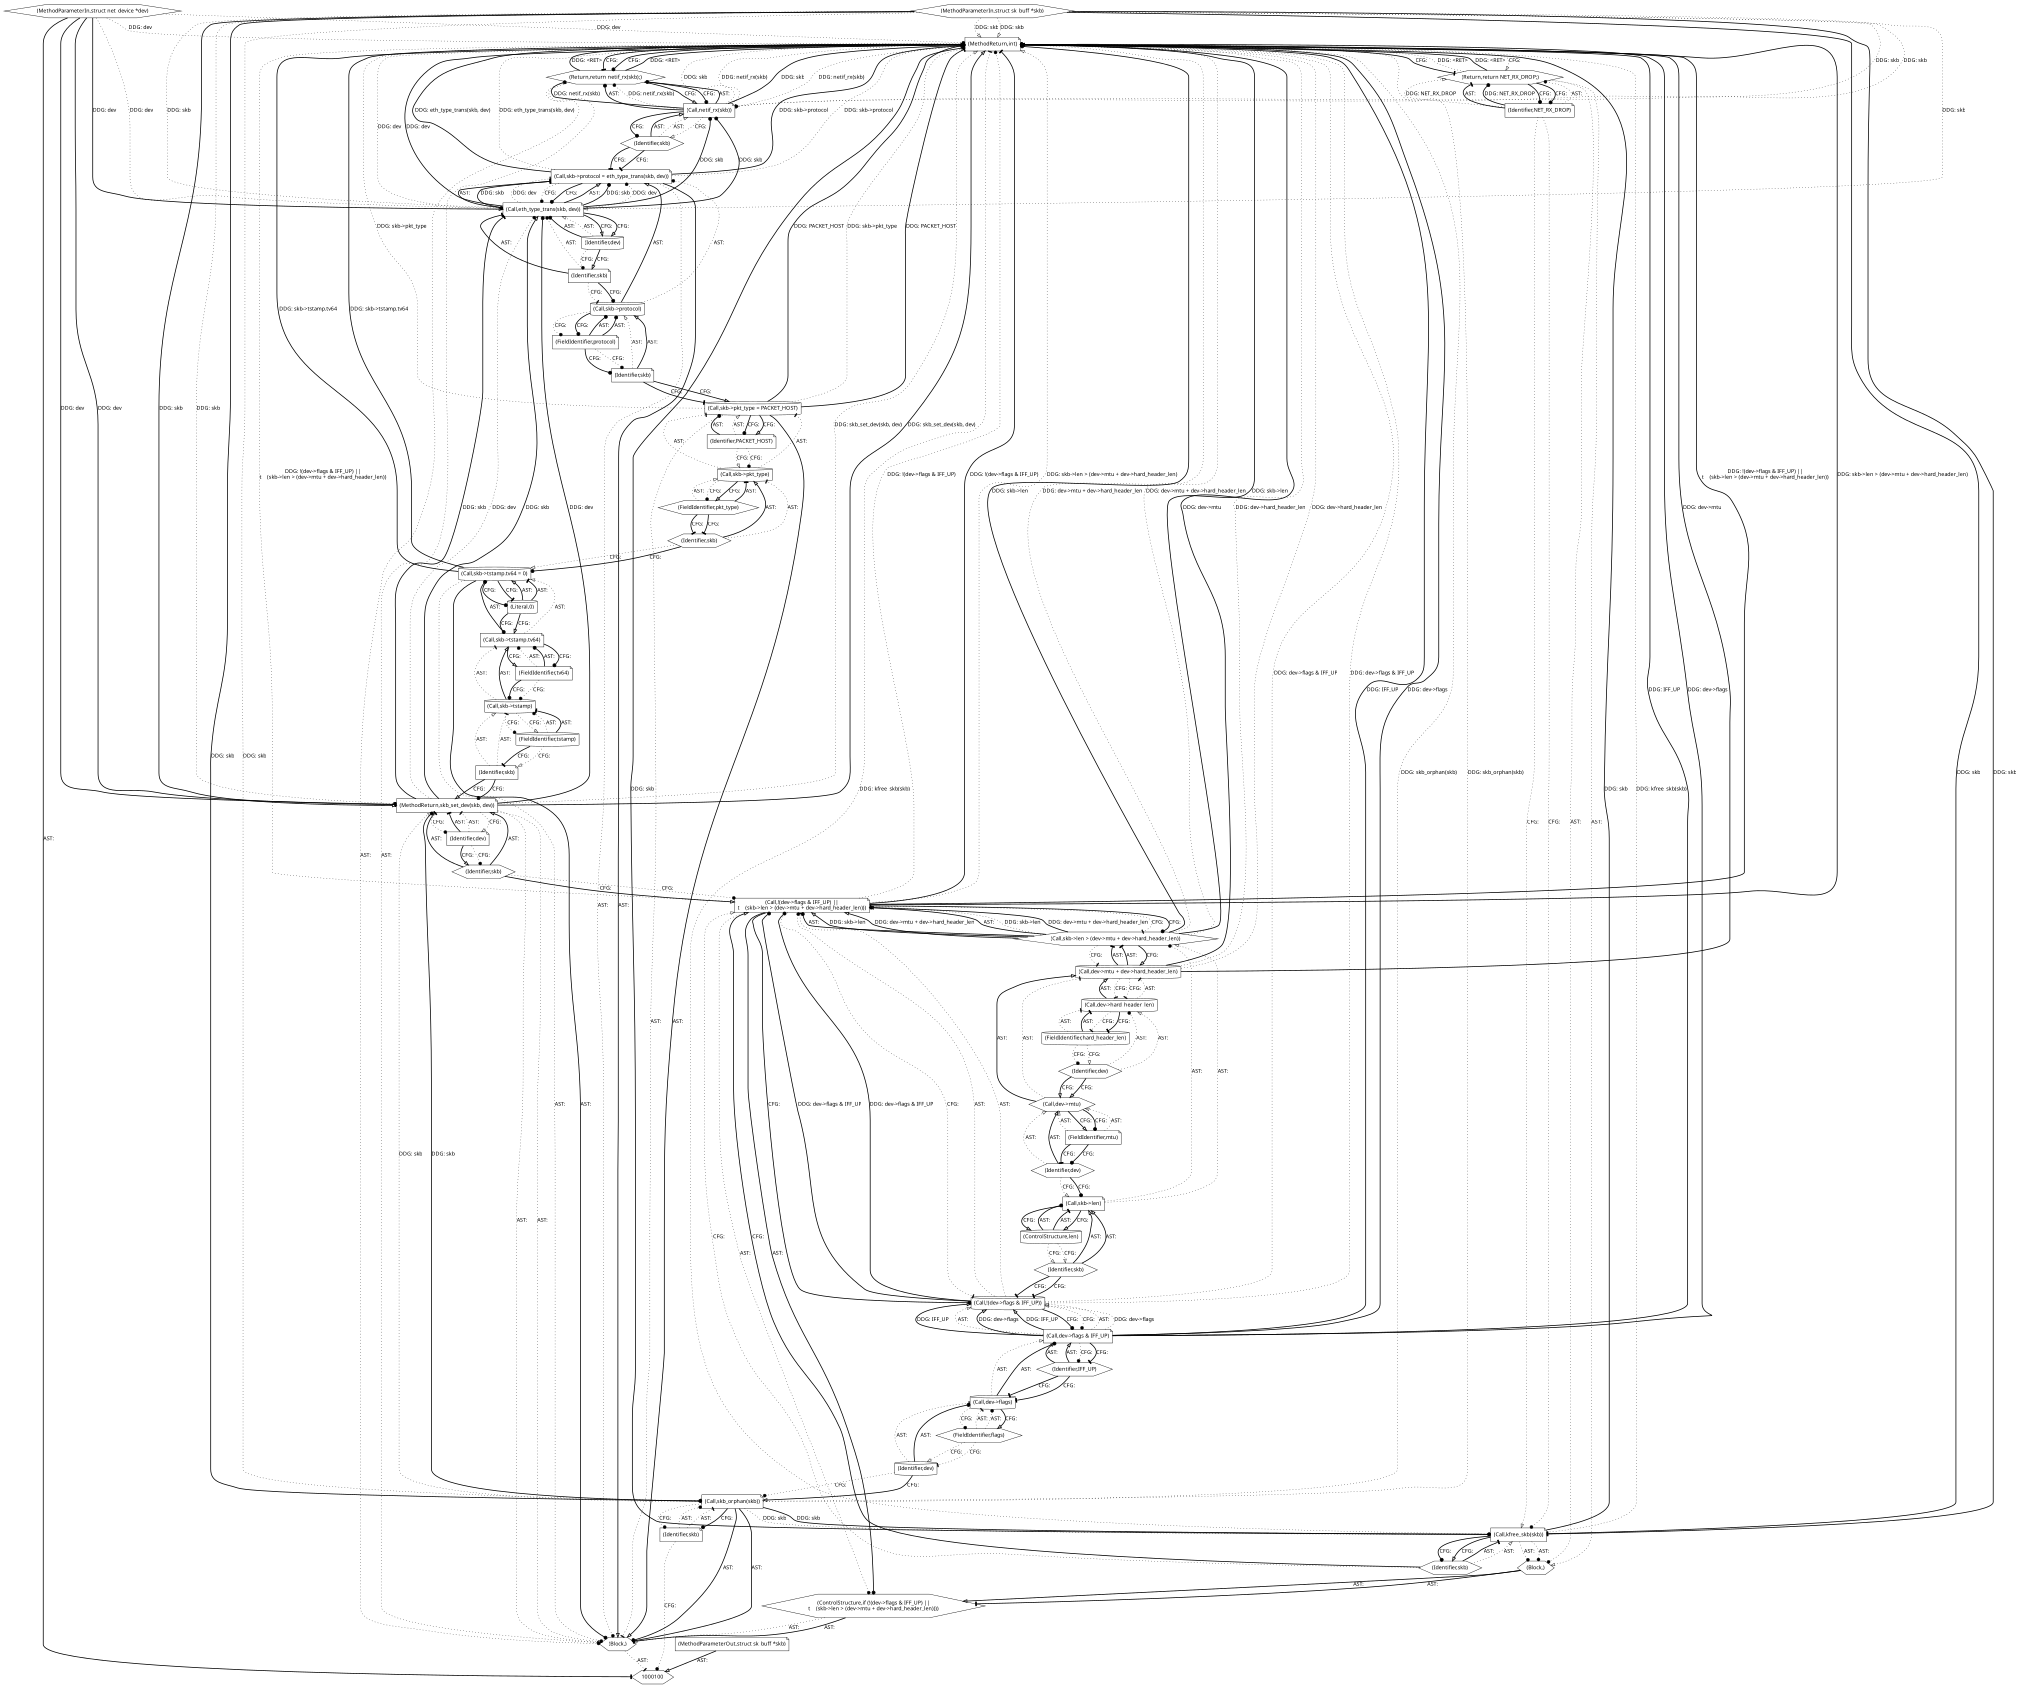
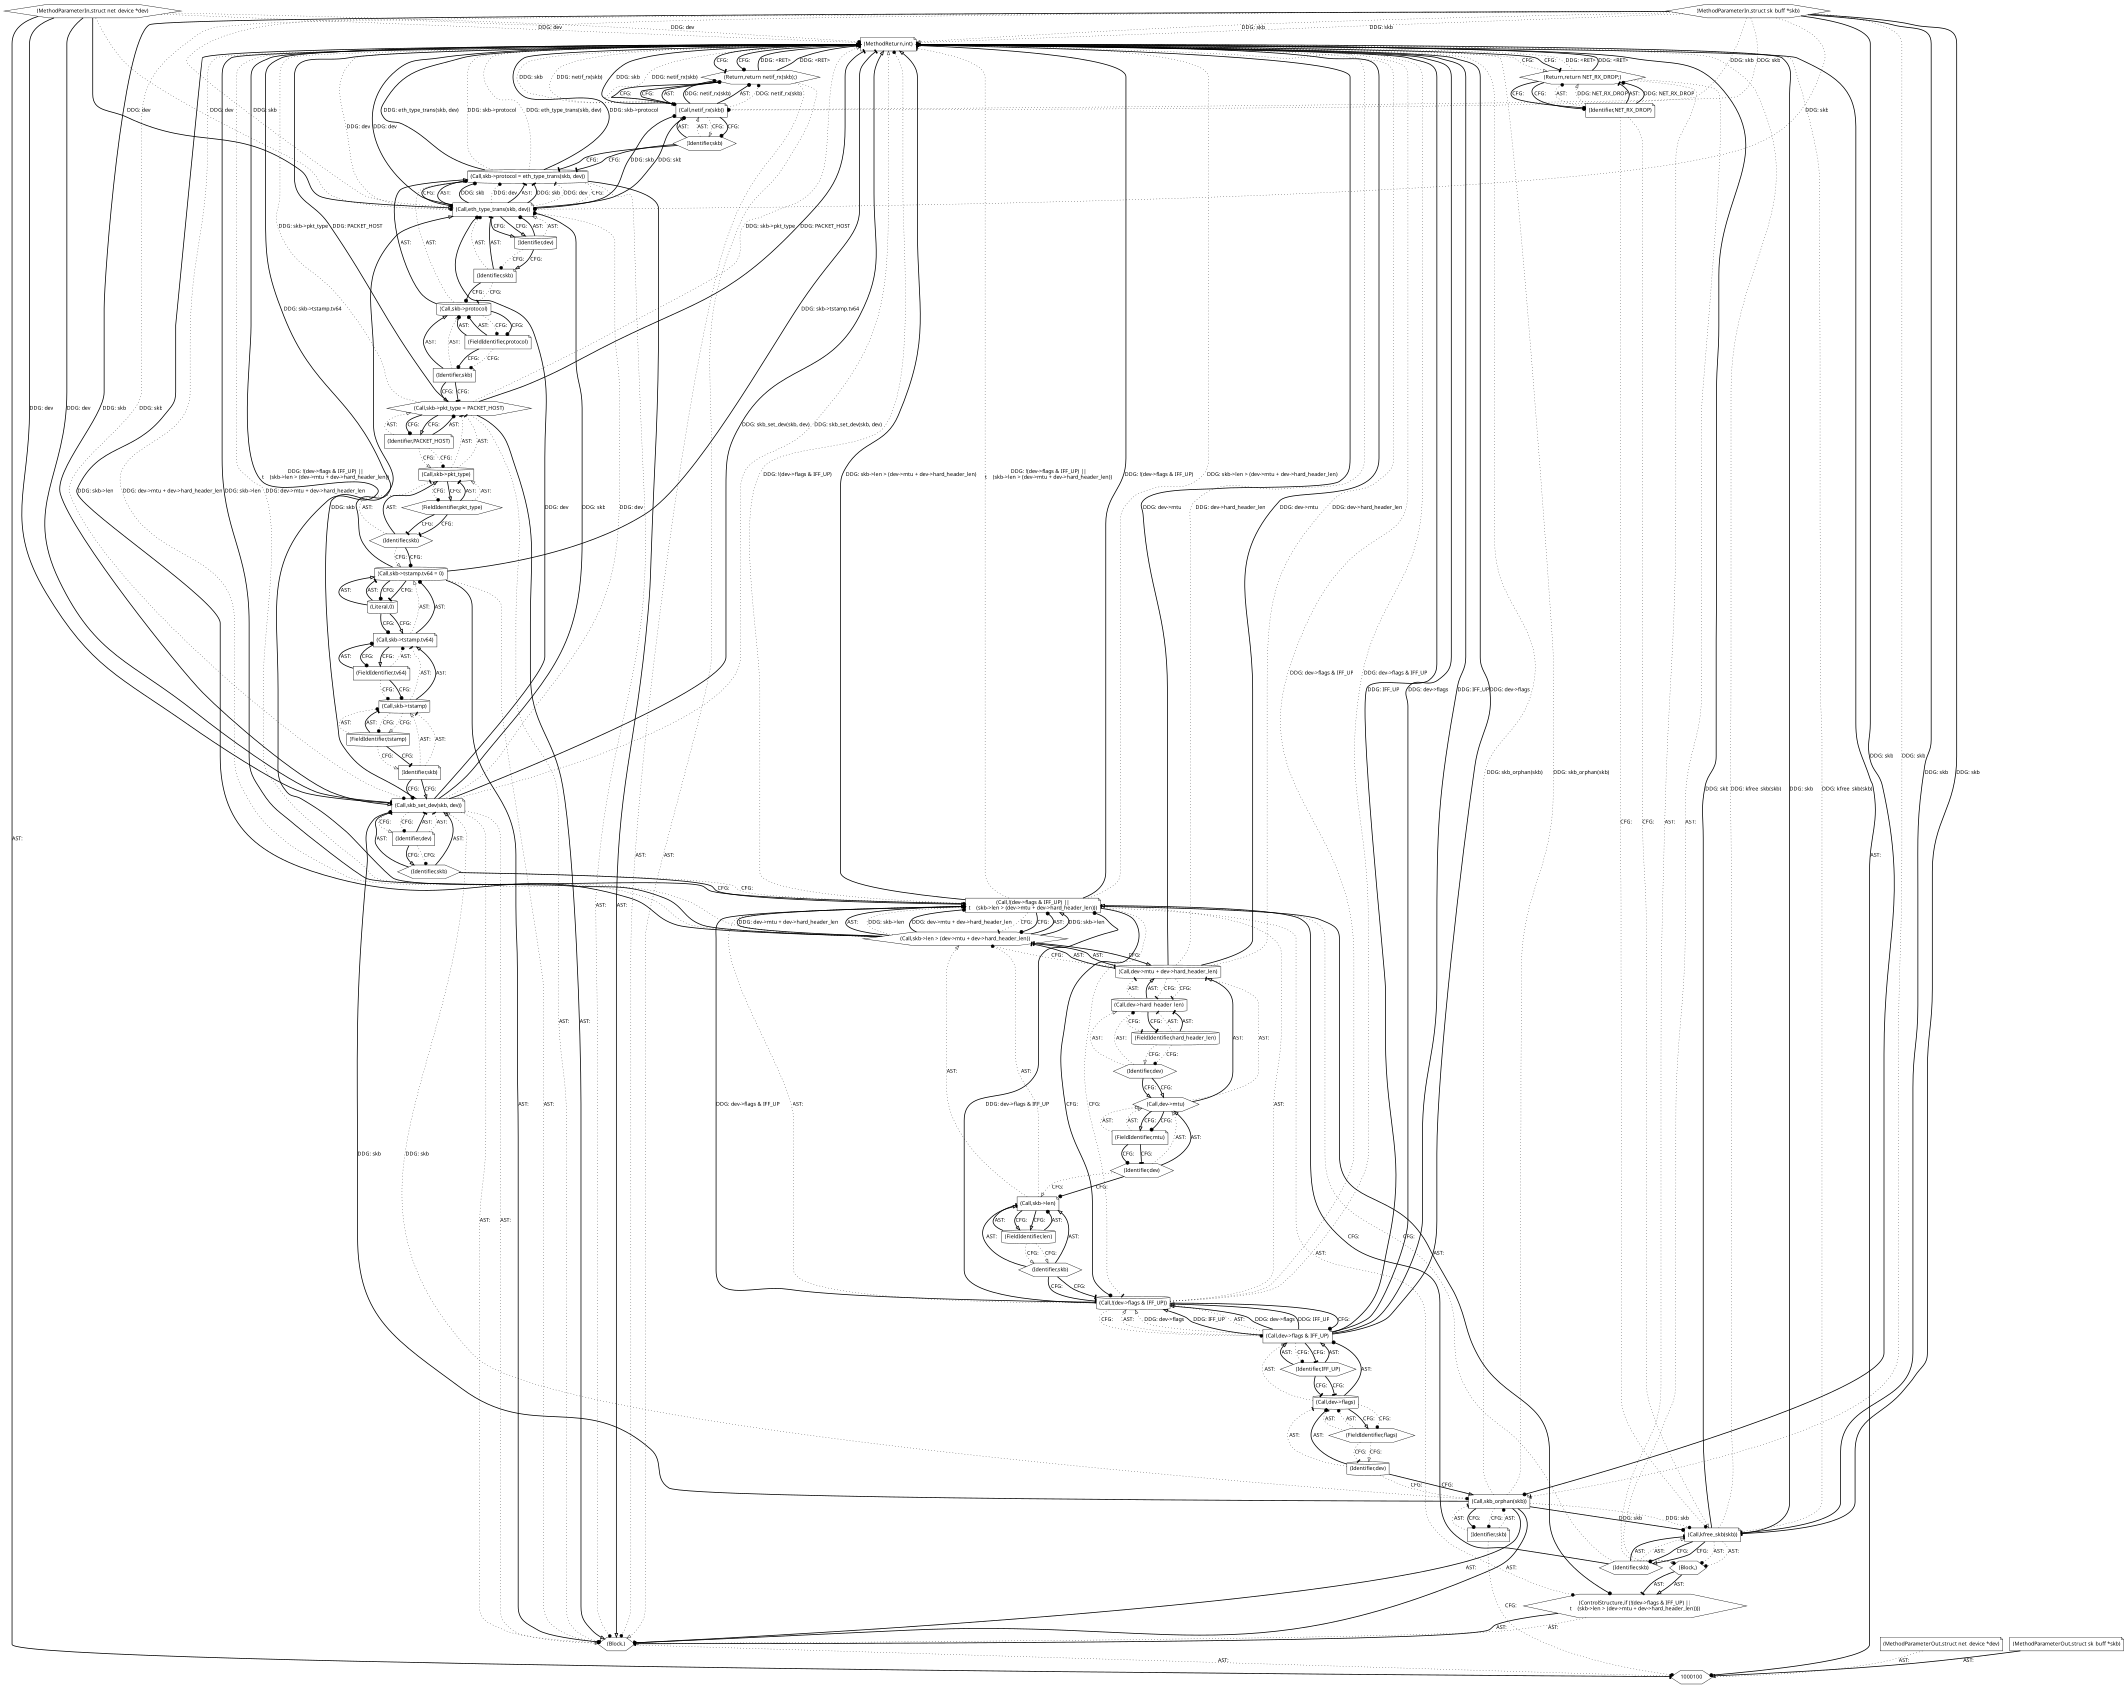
(611, 177) -> (528, 177)
(753, 408) -> (459, 408)
none -> (1856, 479)
(447, 806) -> (428, 806)
(1051, 1237) -> (1029, 1237)
none -> (1941, 1644)
